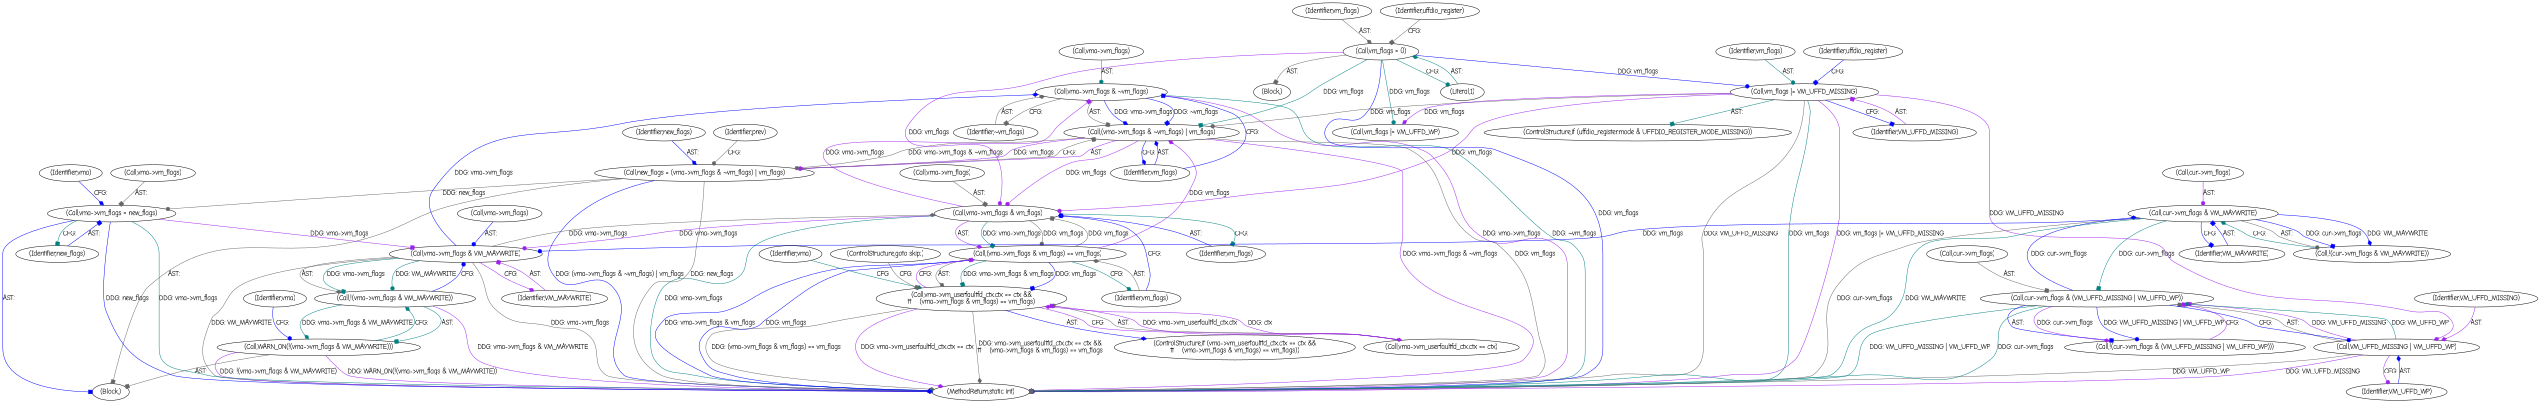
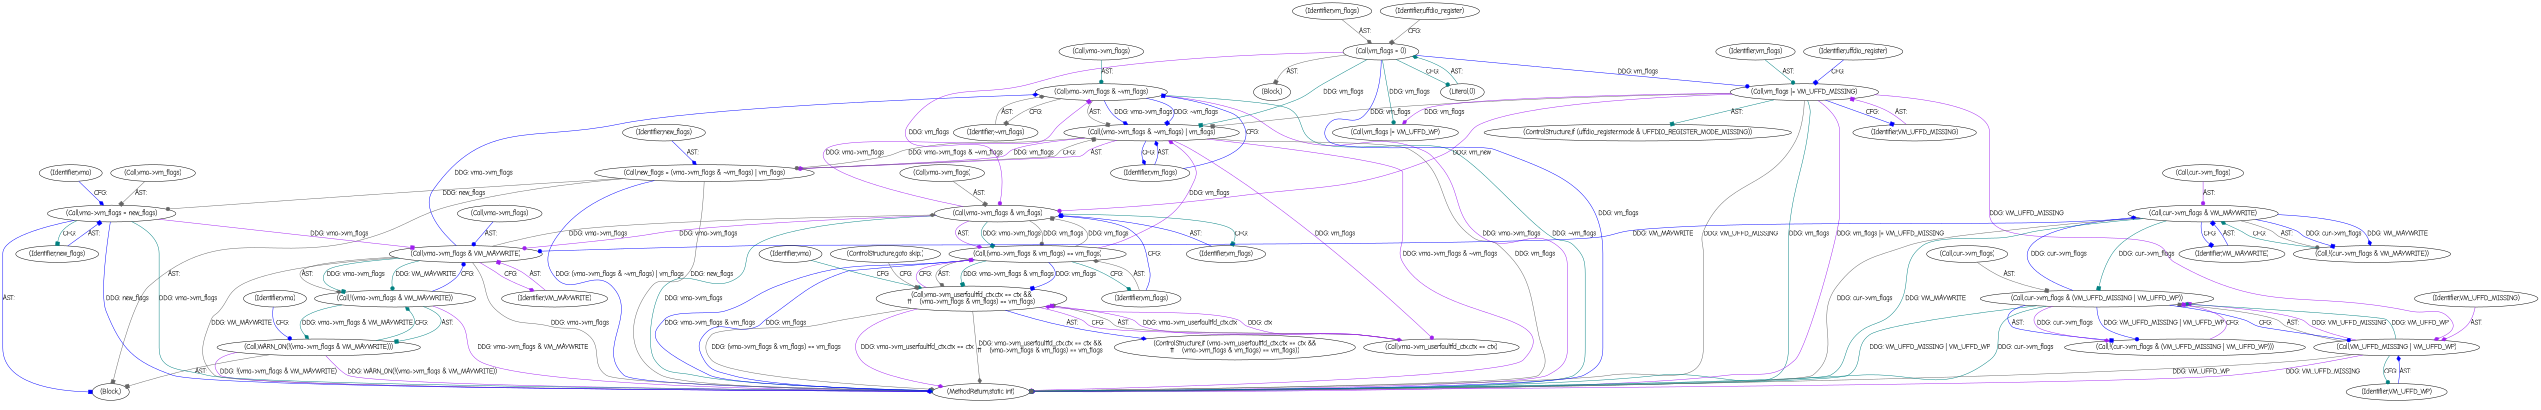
(1462, 92) -> (1462, 92)
(1421, 105) -> (1421, 105)
(745, 133) -> none
(1472, 153) -> (1472, 153)
(1070, 163) -> (1308, 230)
(1663, 234) -> (1663, 234)
(2384, 368) -> (2384, 368)
